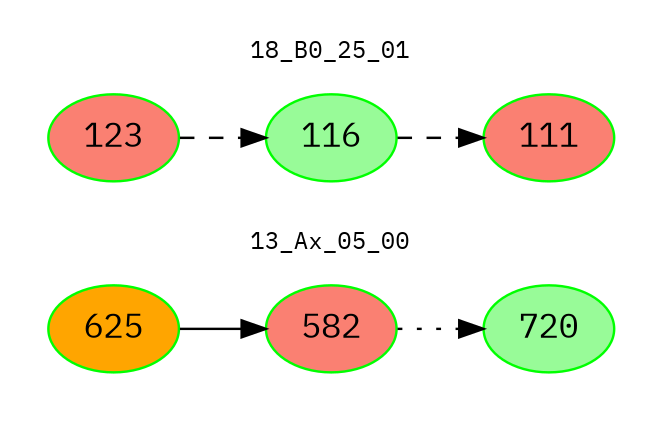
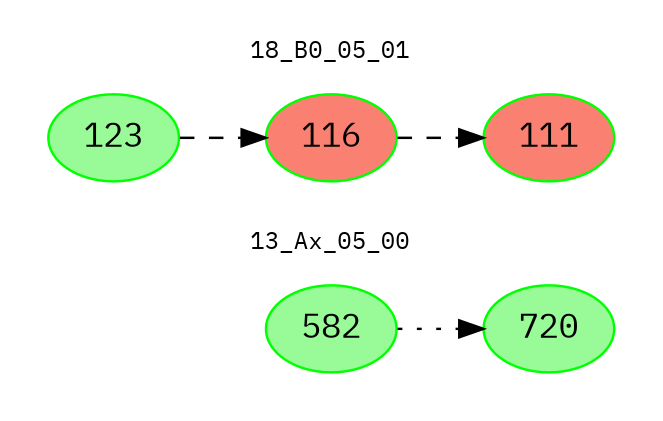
(331, 52) -> (331, 52)
(114, 138) -> (114, 138)
(331, 138) -> (331, 138)
(114, 329) -> none
(331, 329) -> (331, 329)
